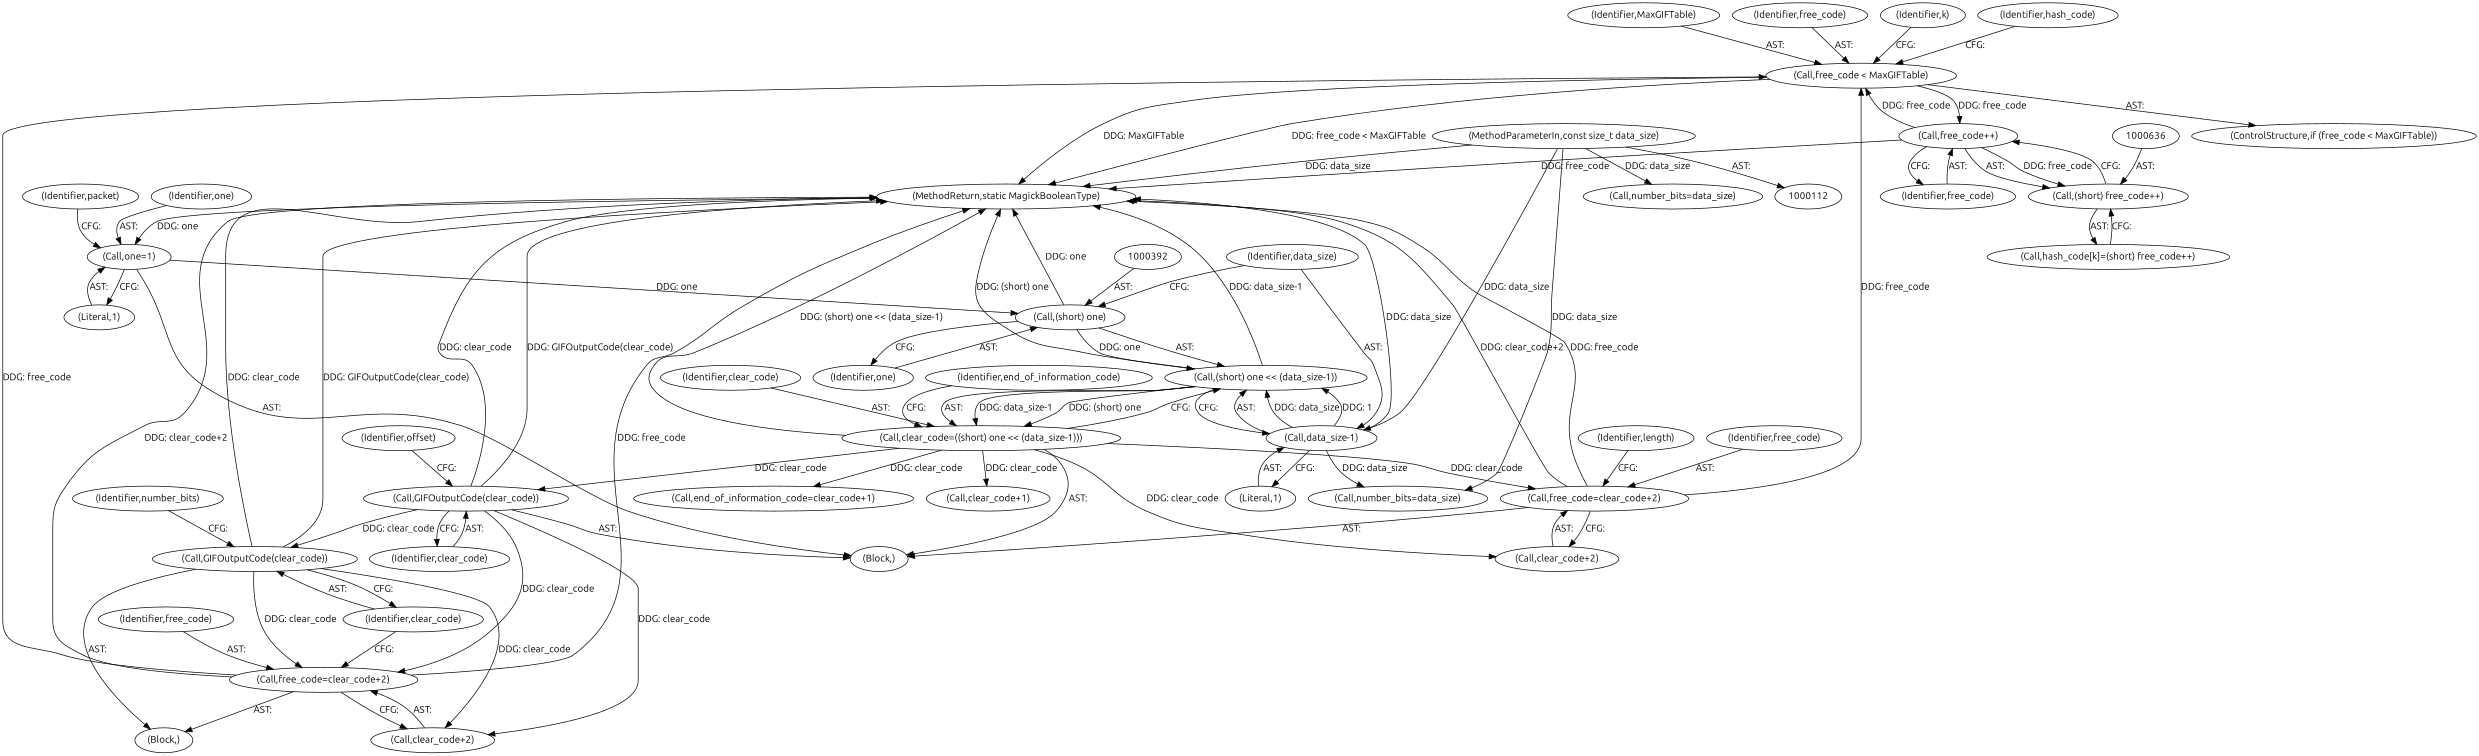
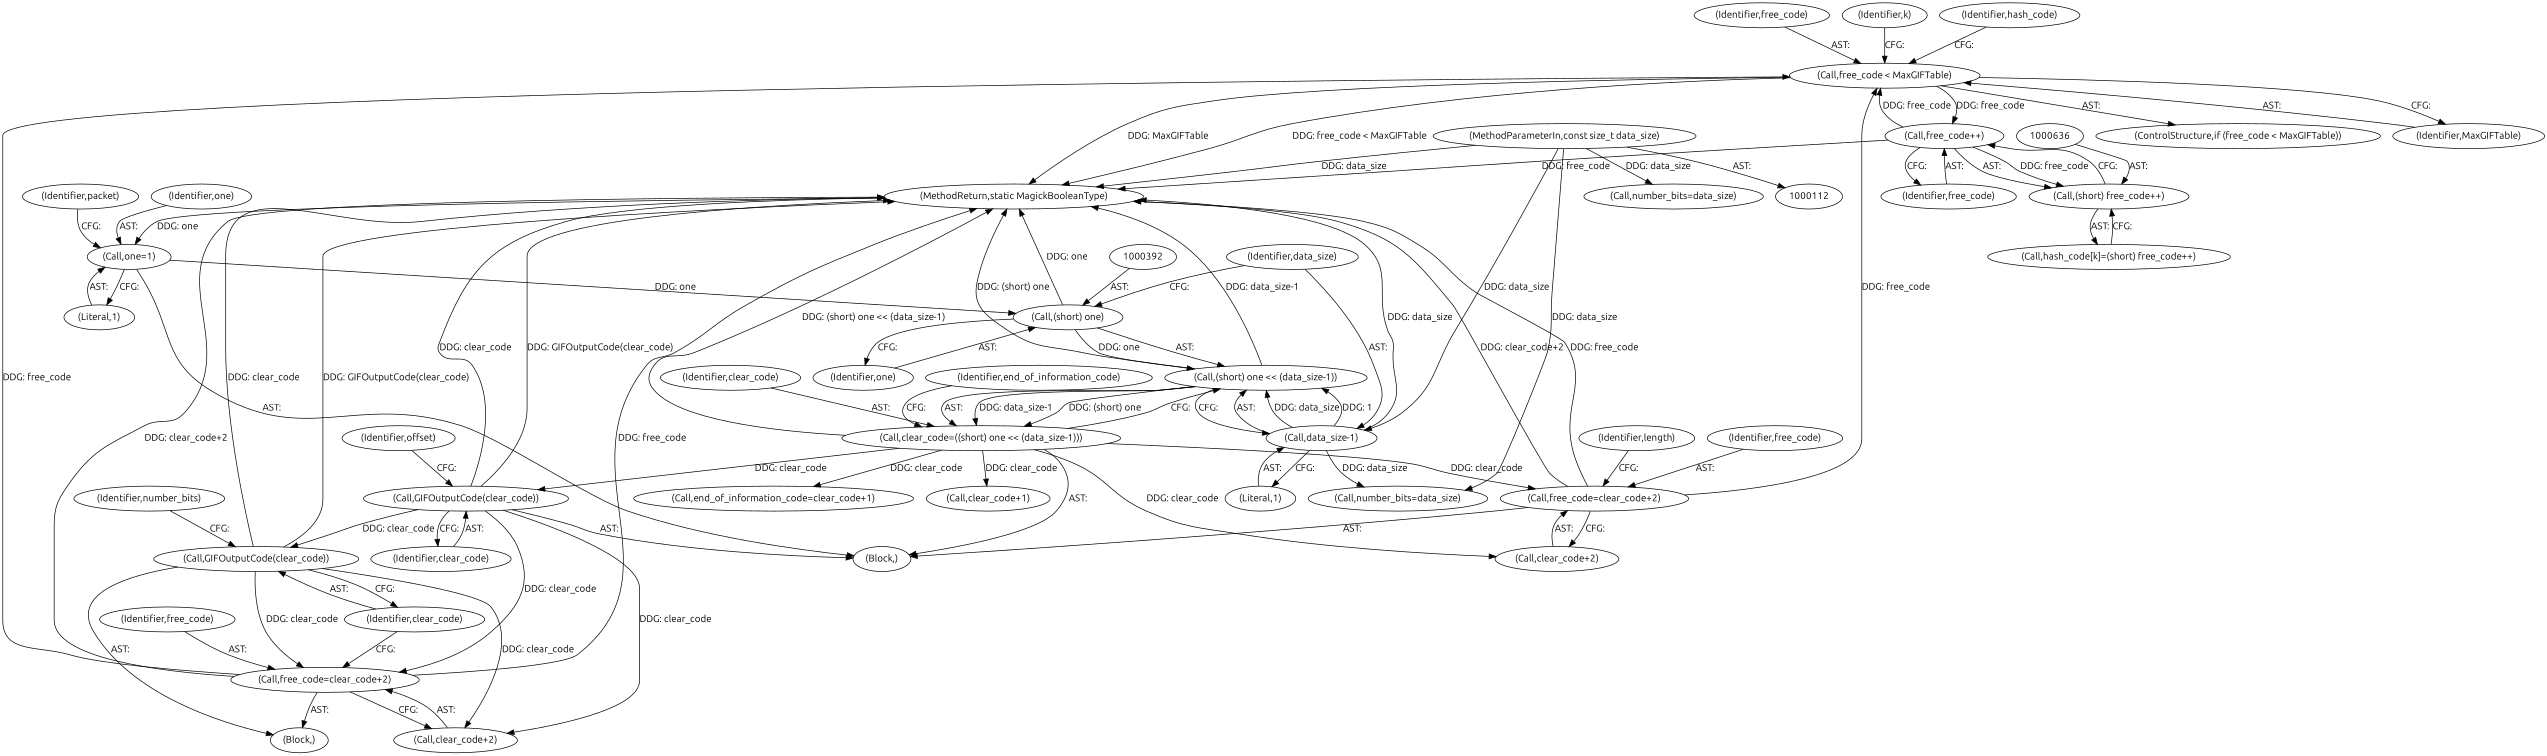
none -> (2211, 85)
